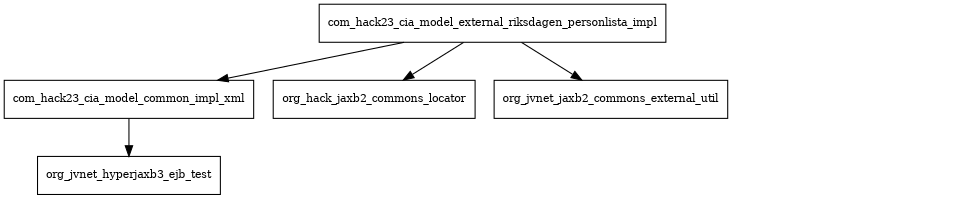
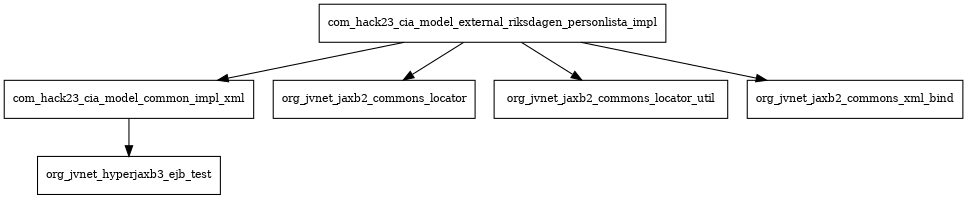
(374, 99) -> (374, 99)
(611, 99) -> (611, 99)
none -> (855, 99)
